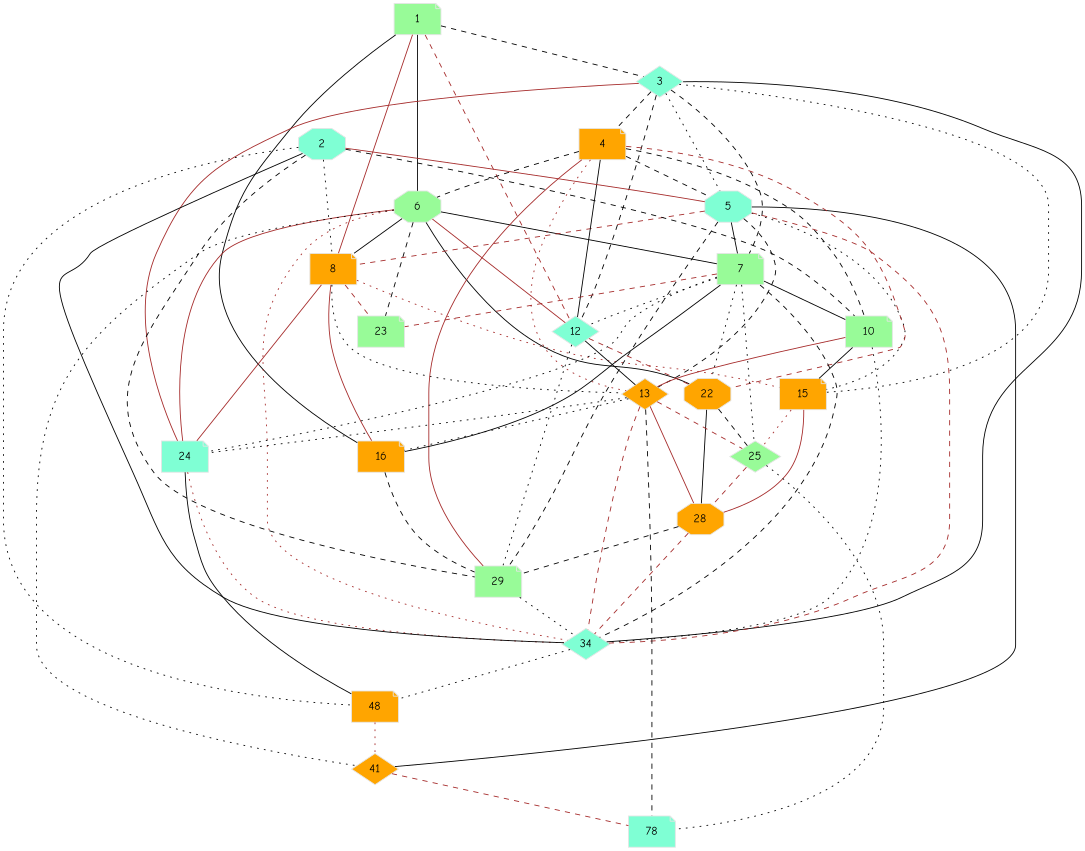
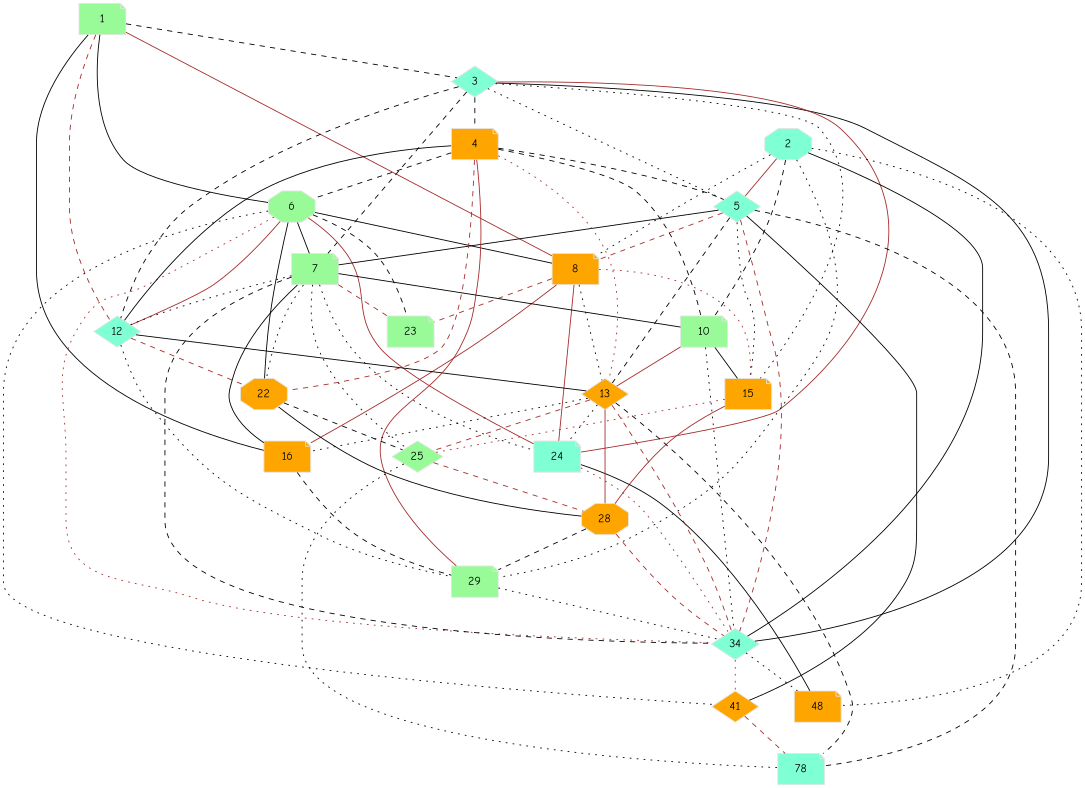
(728, 207) -> (737, 207)
(612, 381) -> (1016, 470)
(142, 452) -> (760, 435)
(375, 738) -> (735, 675)
